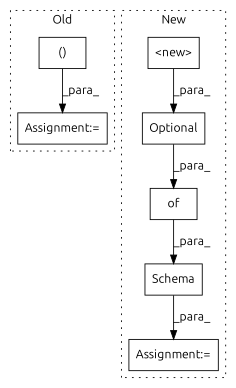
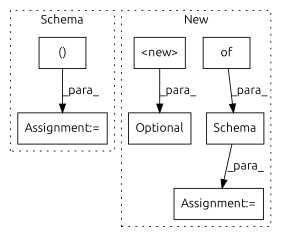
(62, 20) -> (62, 20)
(174, 162) -> none
